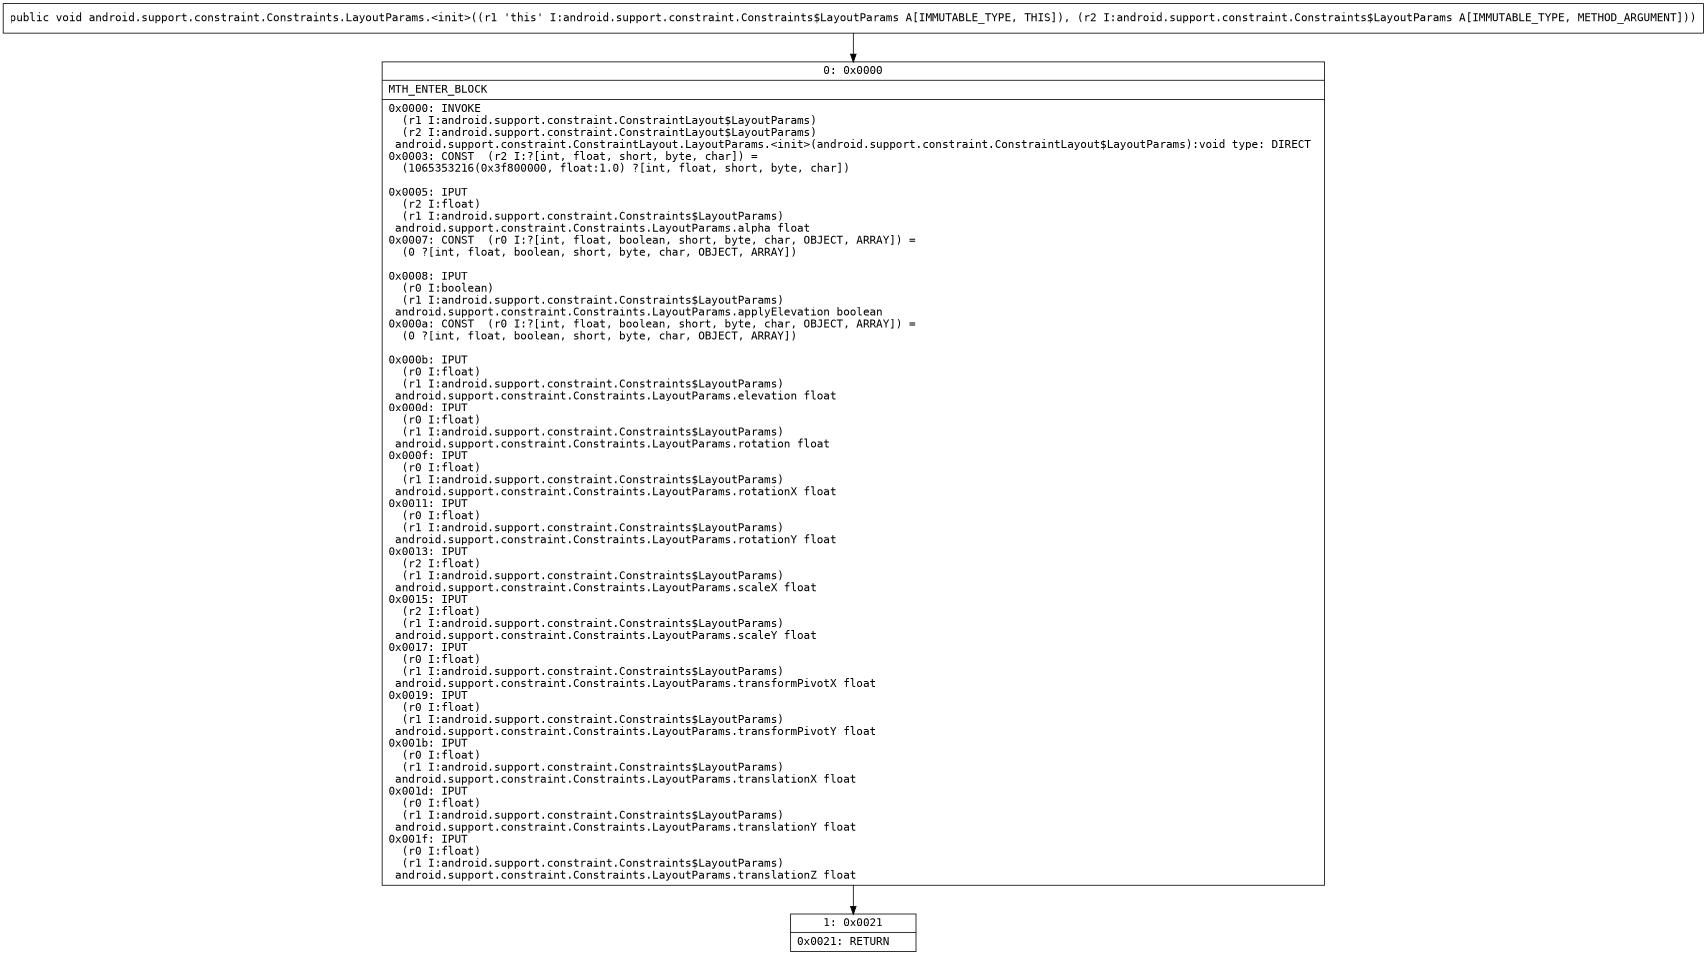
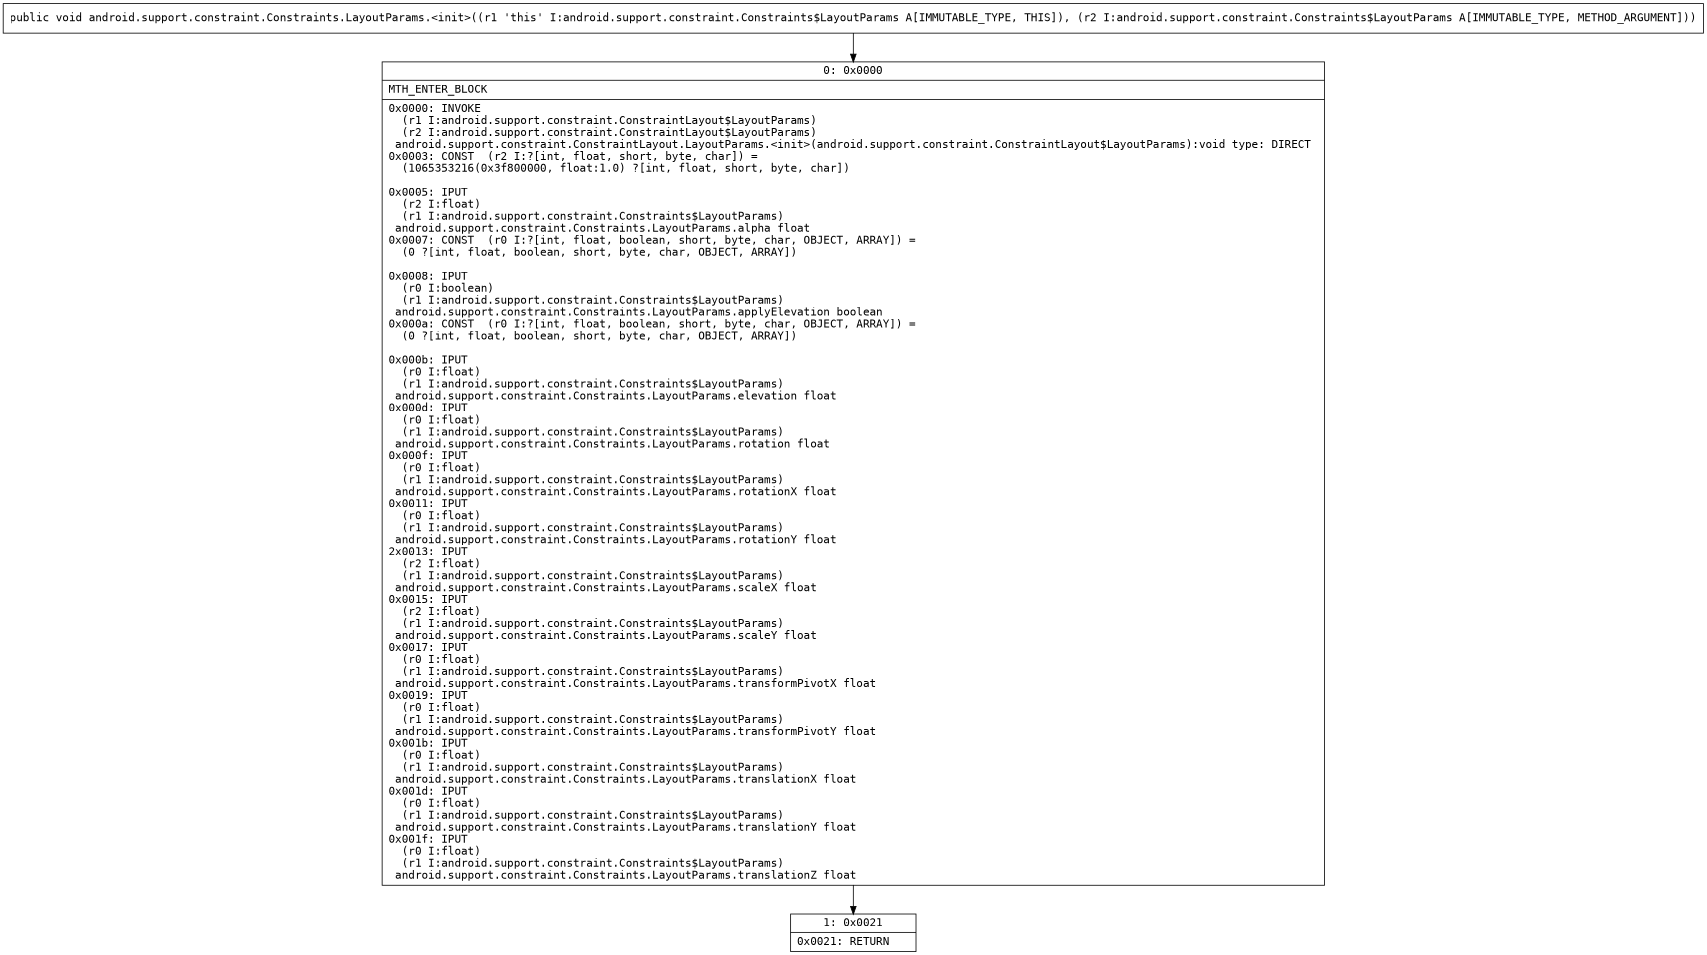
(435, 552) -> (435, 552)
